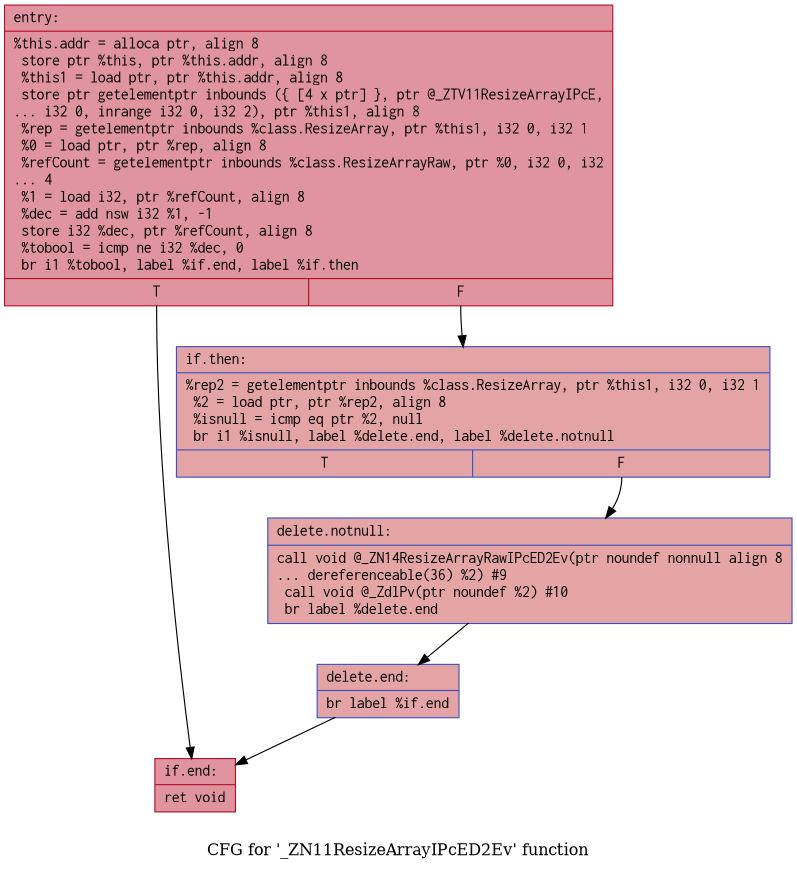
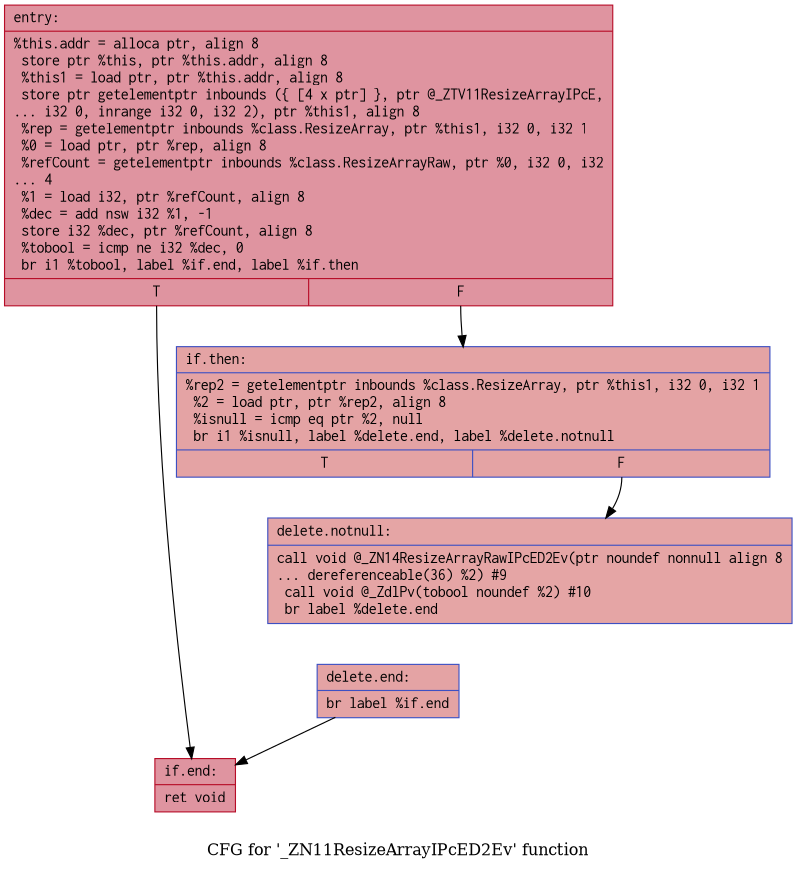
(423, 592) -> (434, 592)
(448, 640) -> none
